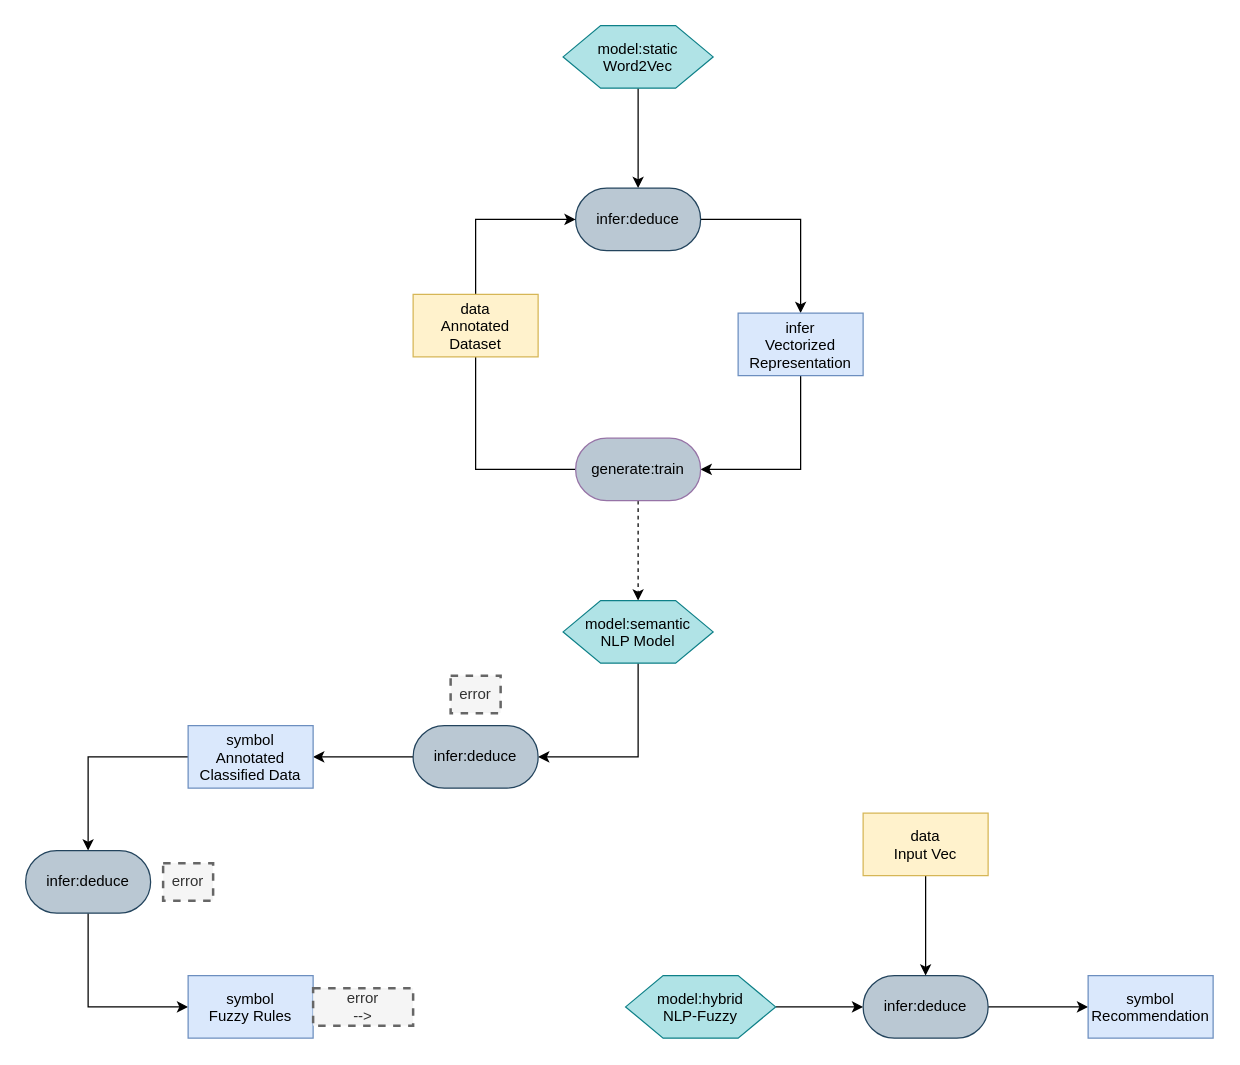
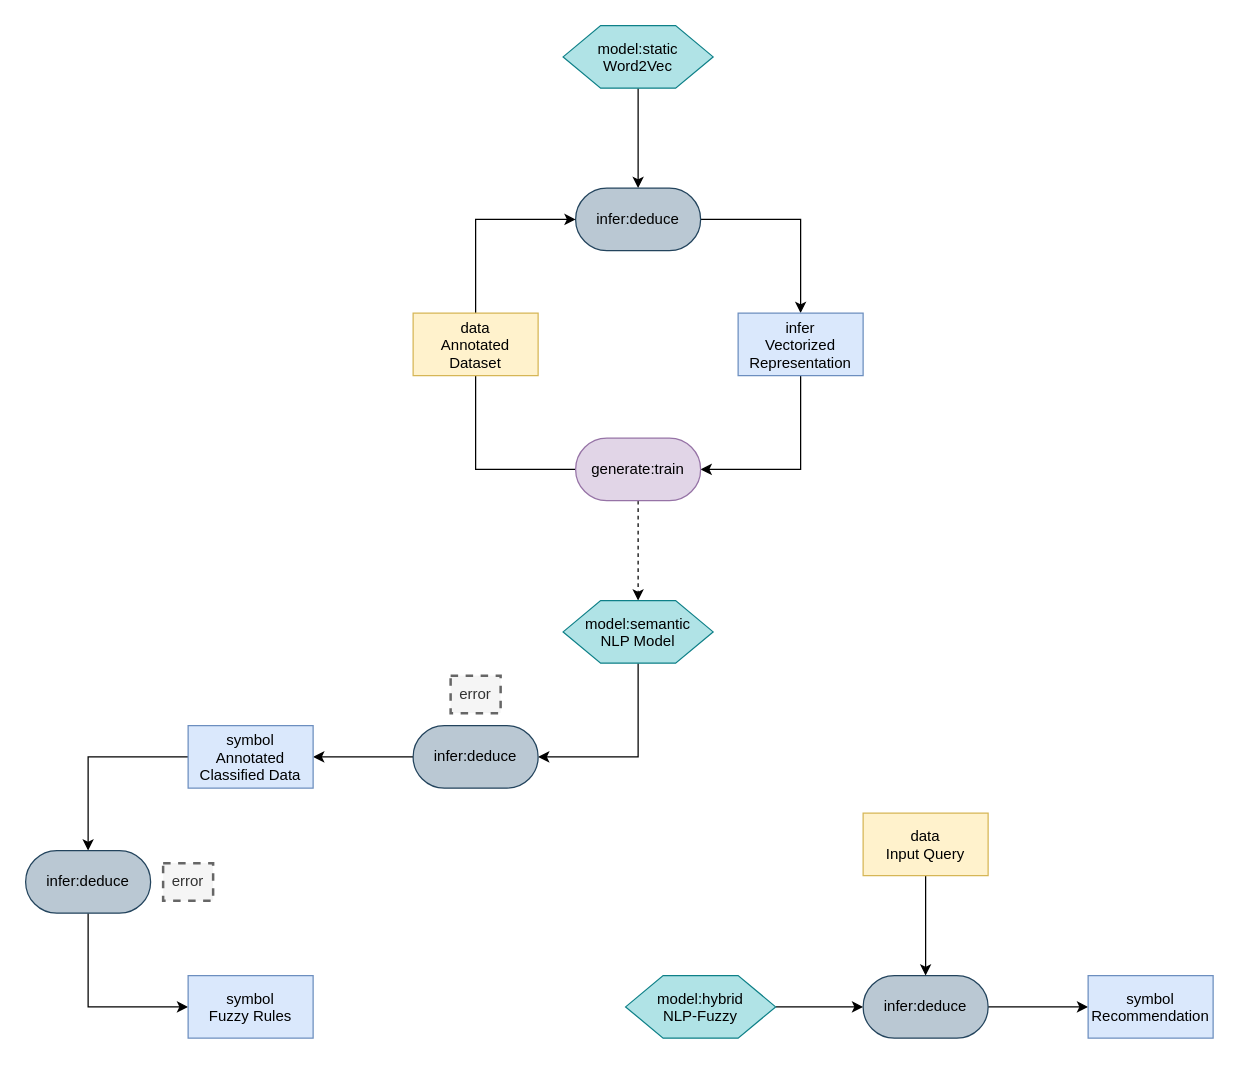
(476, 326) -> (476, 344)
(638, 469) -> (638, 469)
(925, 836) -> (925, 836)
(363, 1007) -> none
